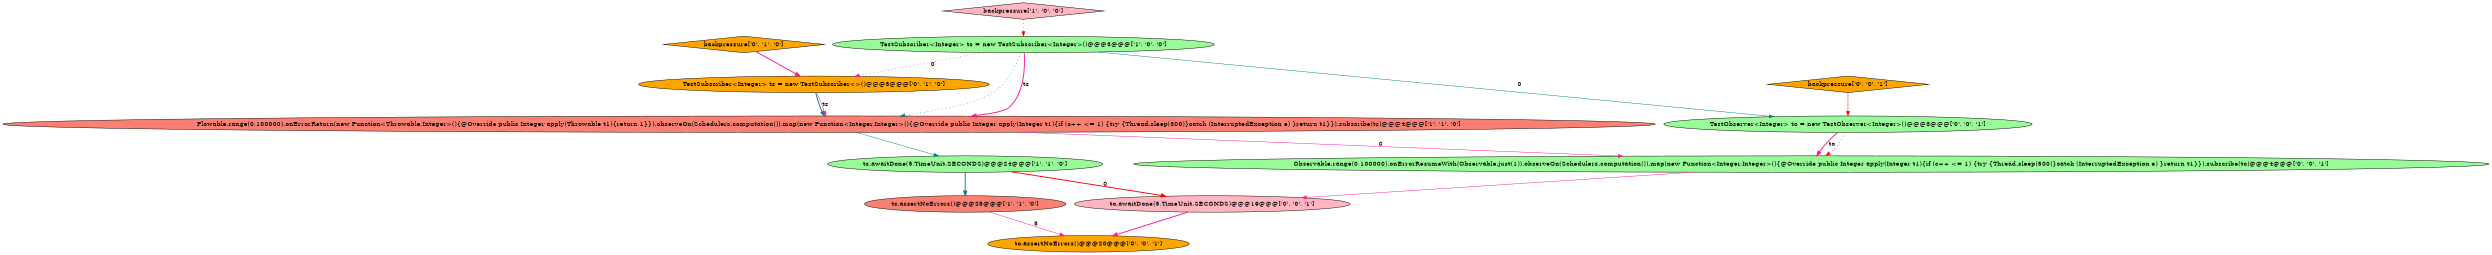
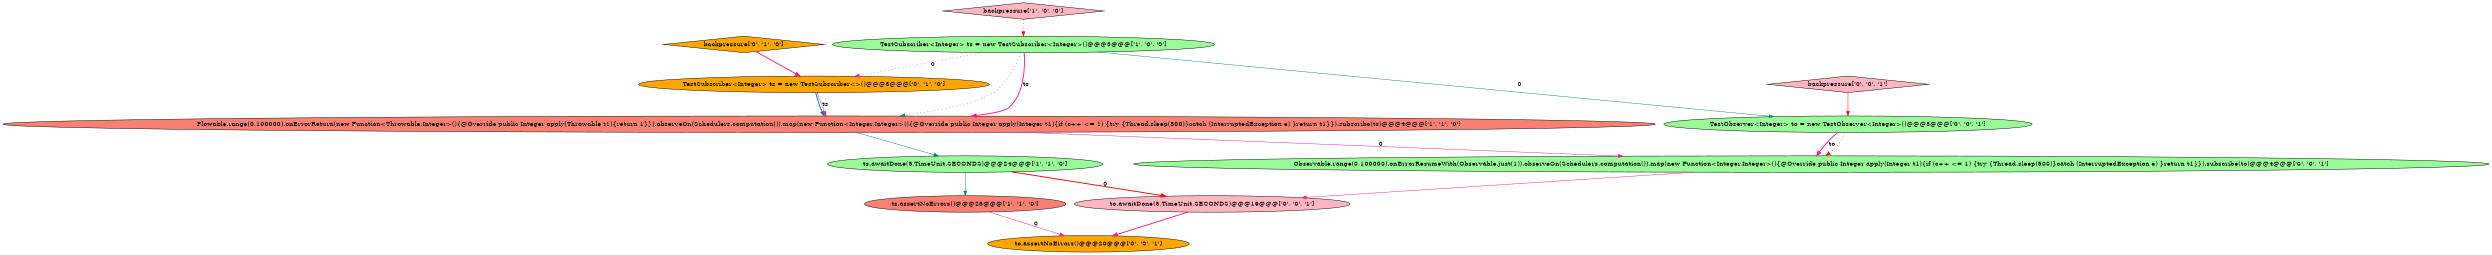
(1848, 84) -> (1848, 84)
(965, 182) -> (965, 182)
(1036, 224) -> (1036, 224)
